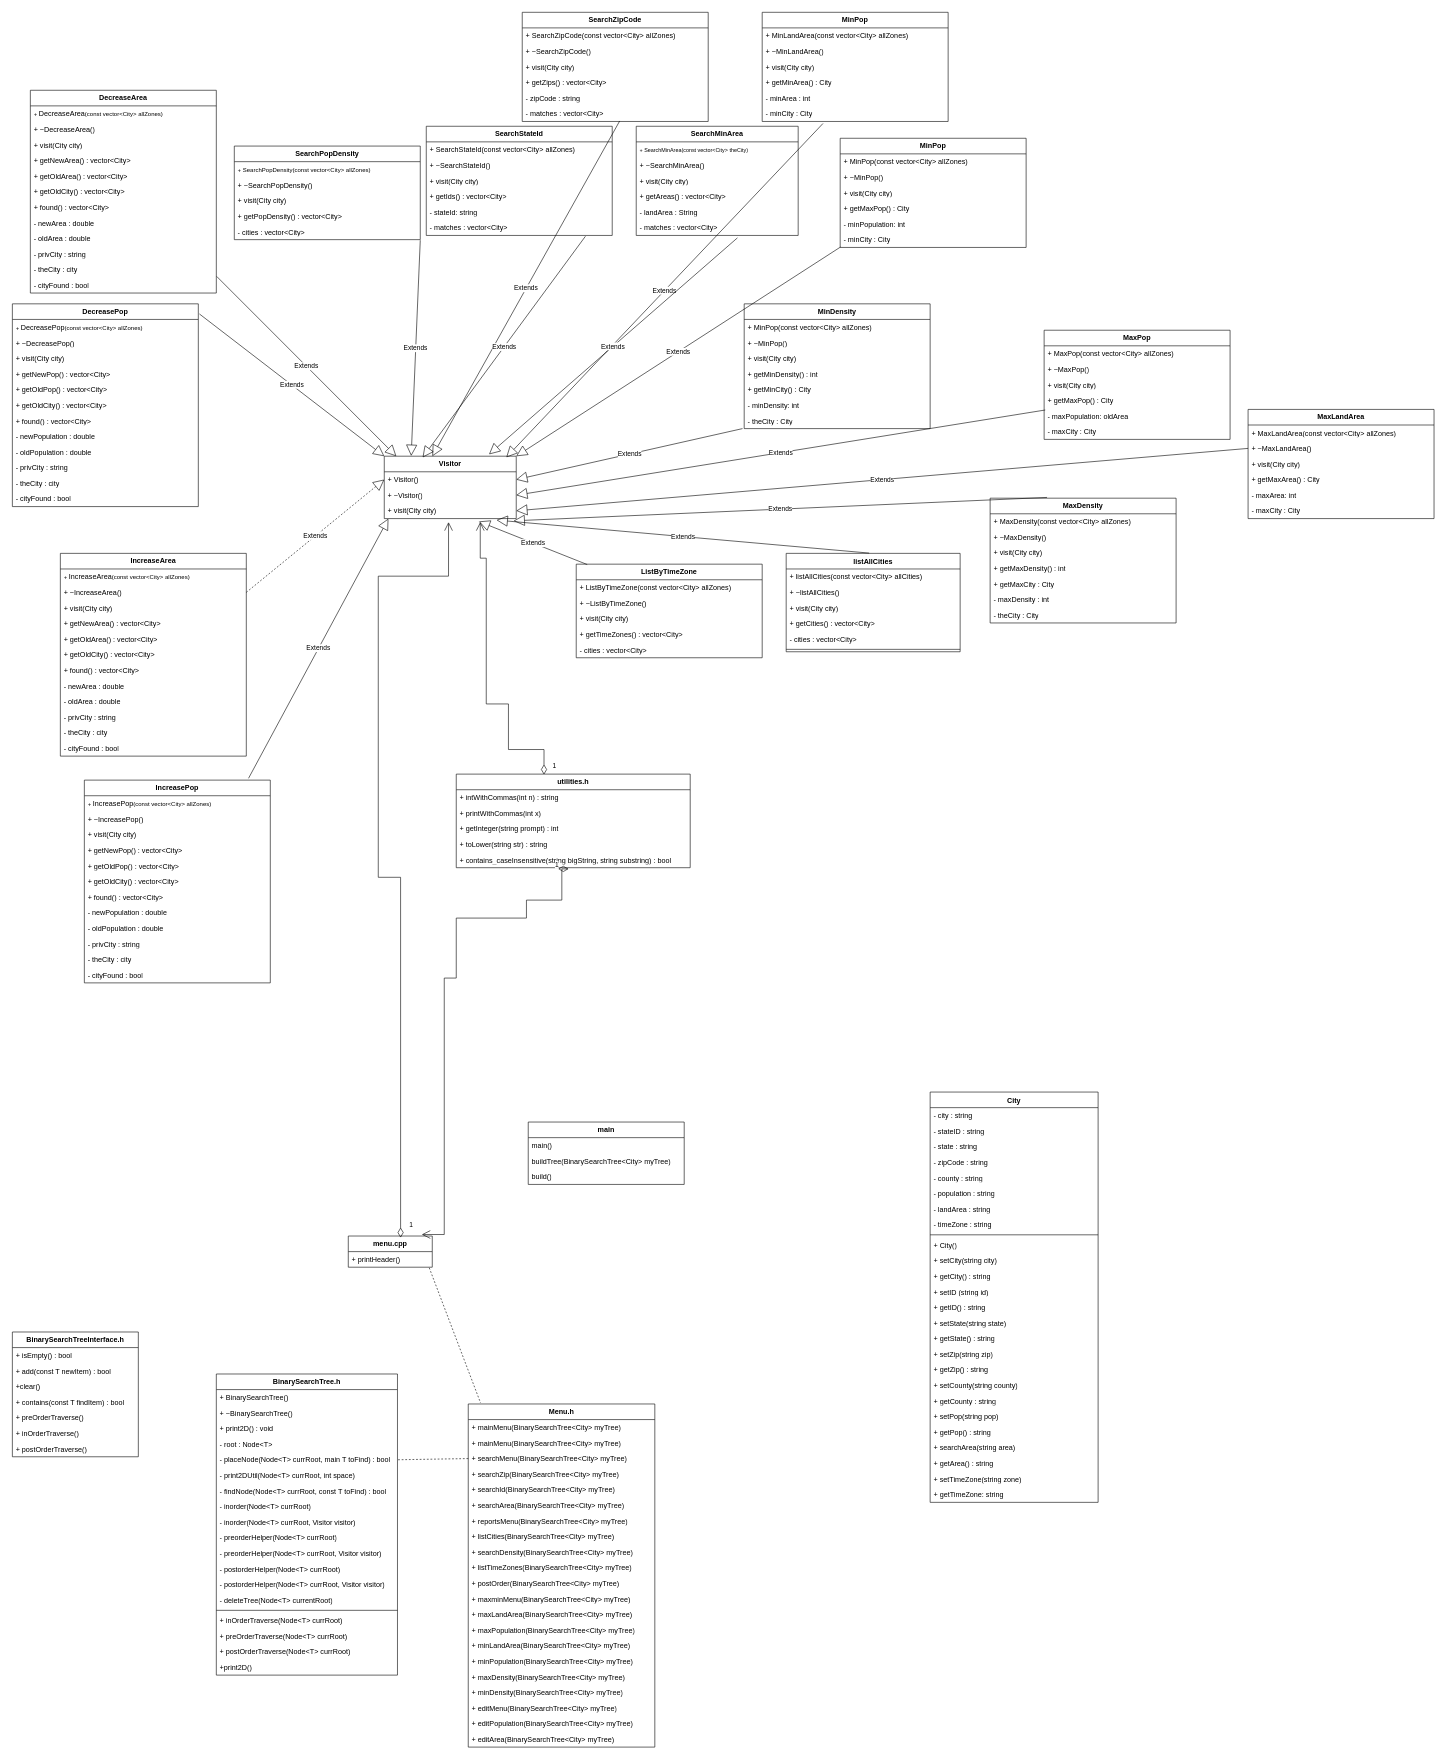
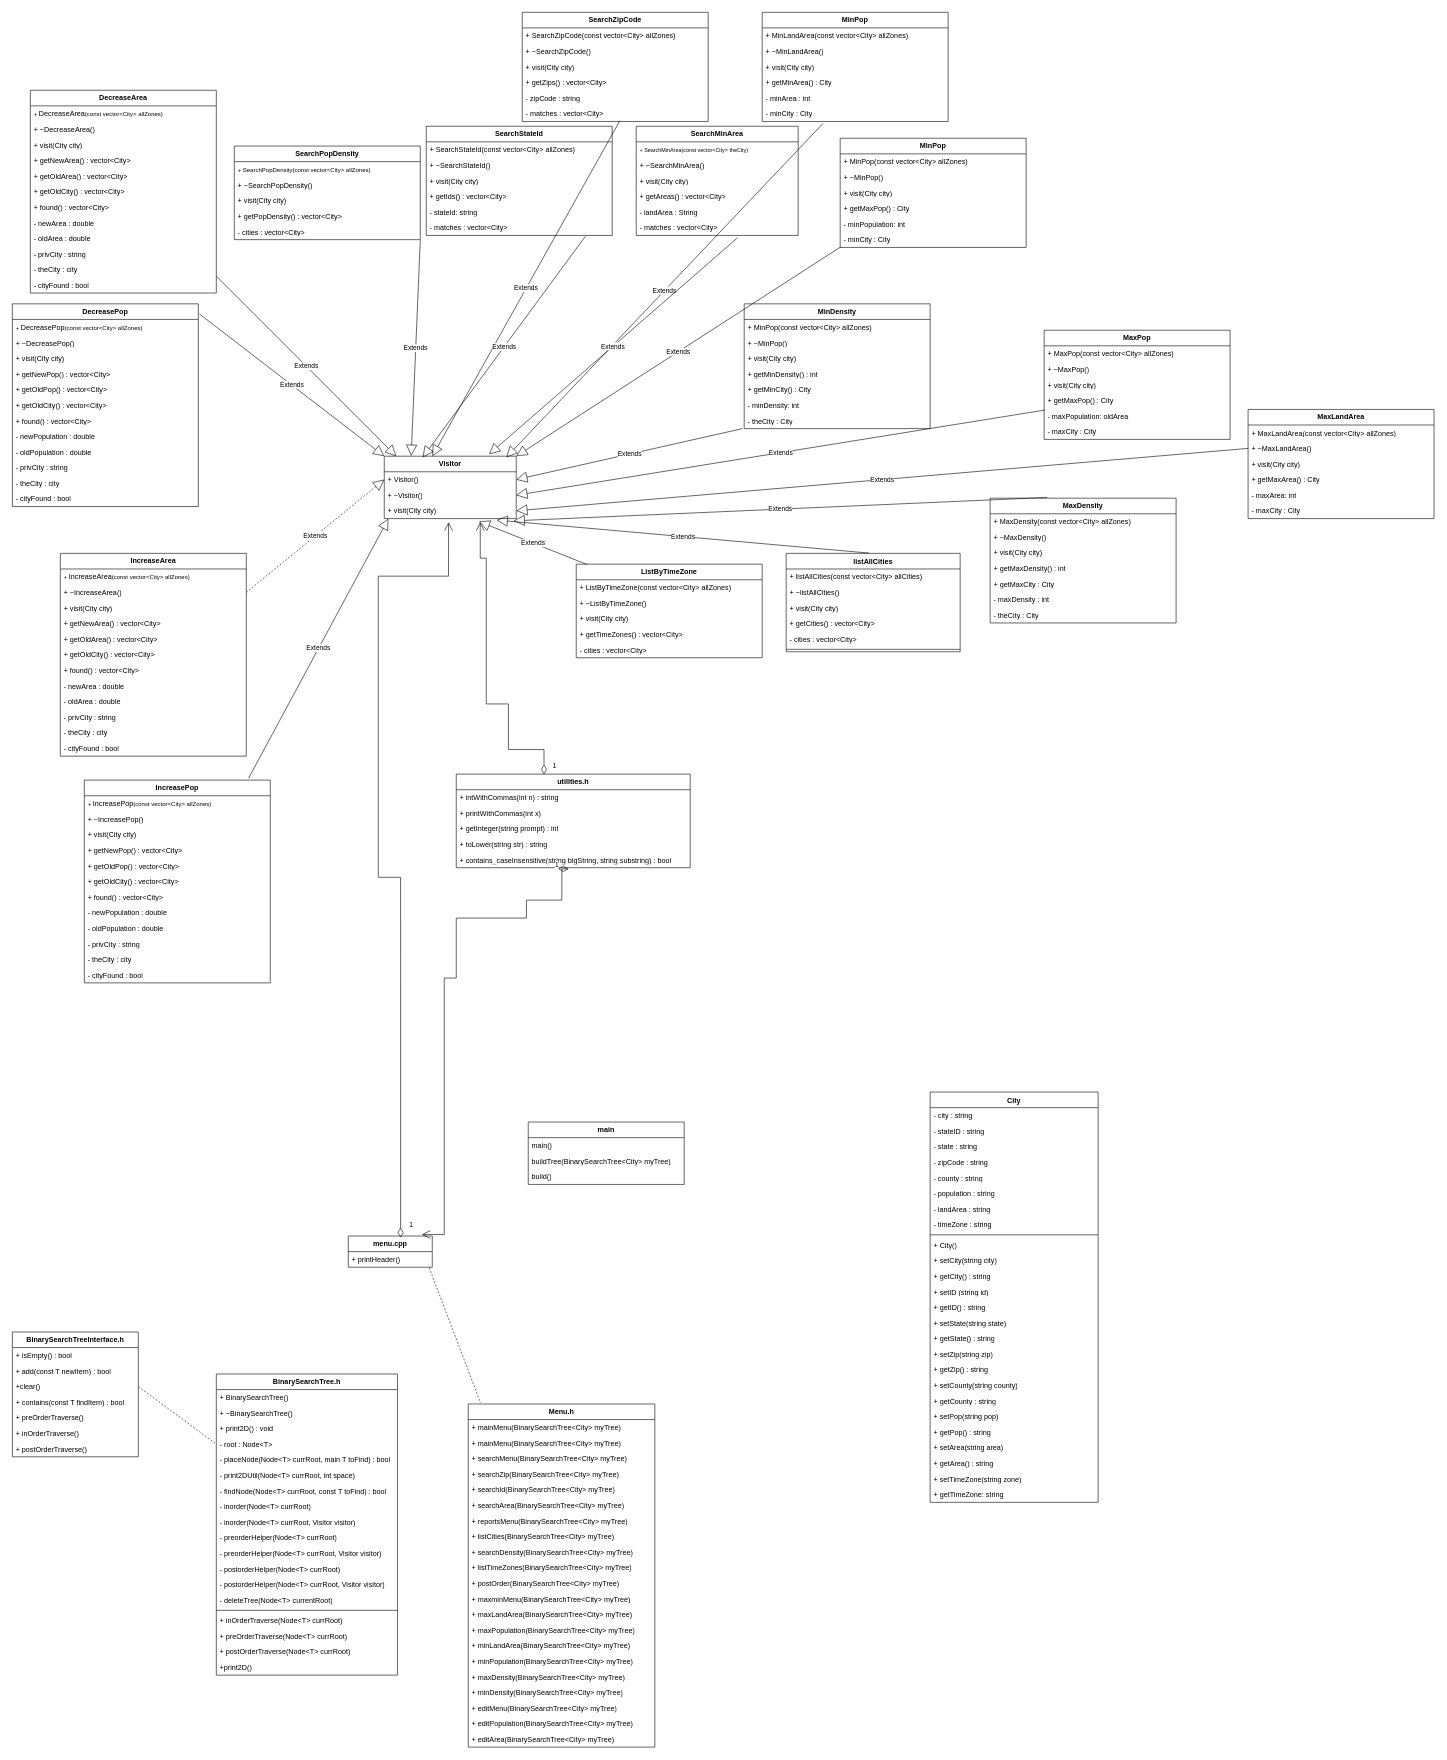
none -> (176, 1415)
(981, 1449) -> (975, 1449)
(434, 1459) -> none
